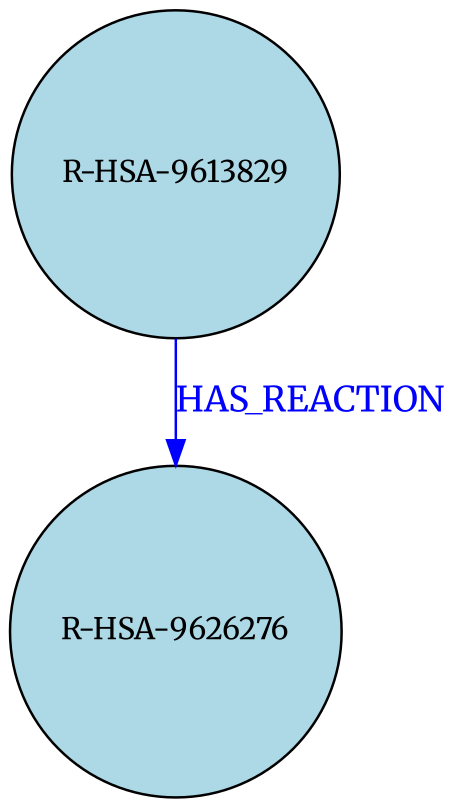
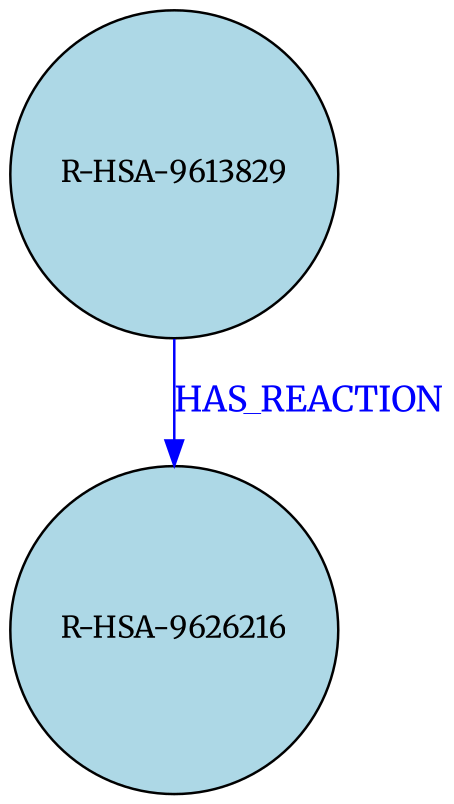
(176, 632) -> (174, 630)
